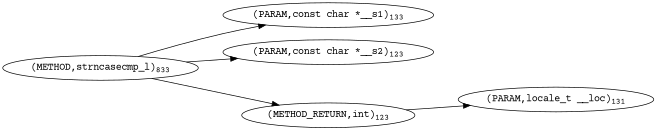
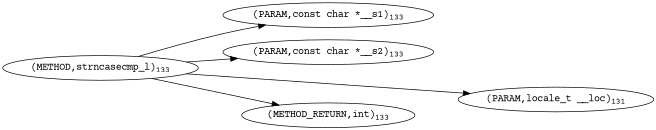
(397, 51) -> (397, 51)
(163, 67) -> (163, 67)
(435, 108) -> (325, 83)
(382, 114) -> (382, 114)
